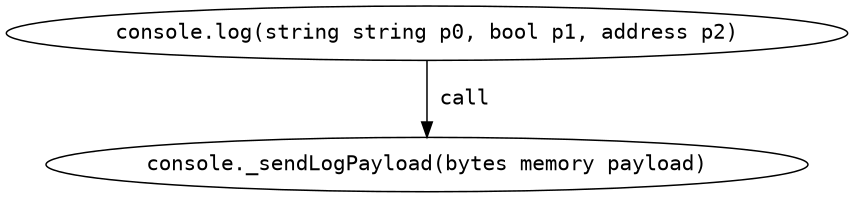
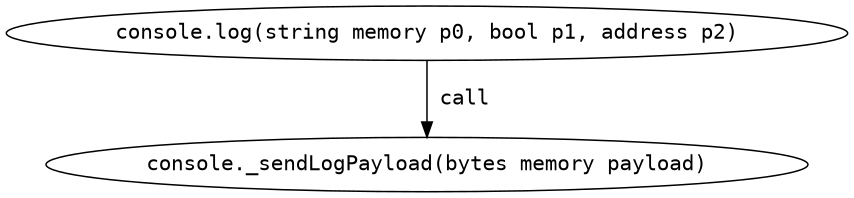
(427, 33) -> (427, 33)
